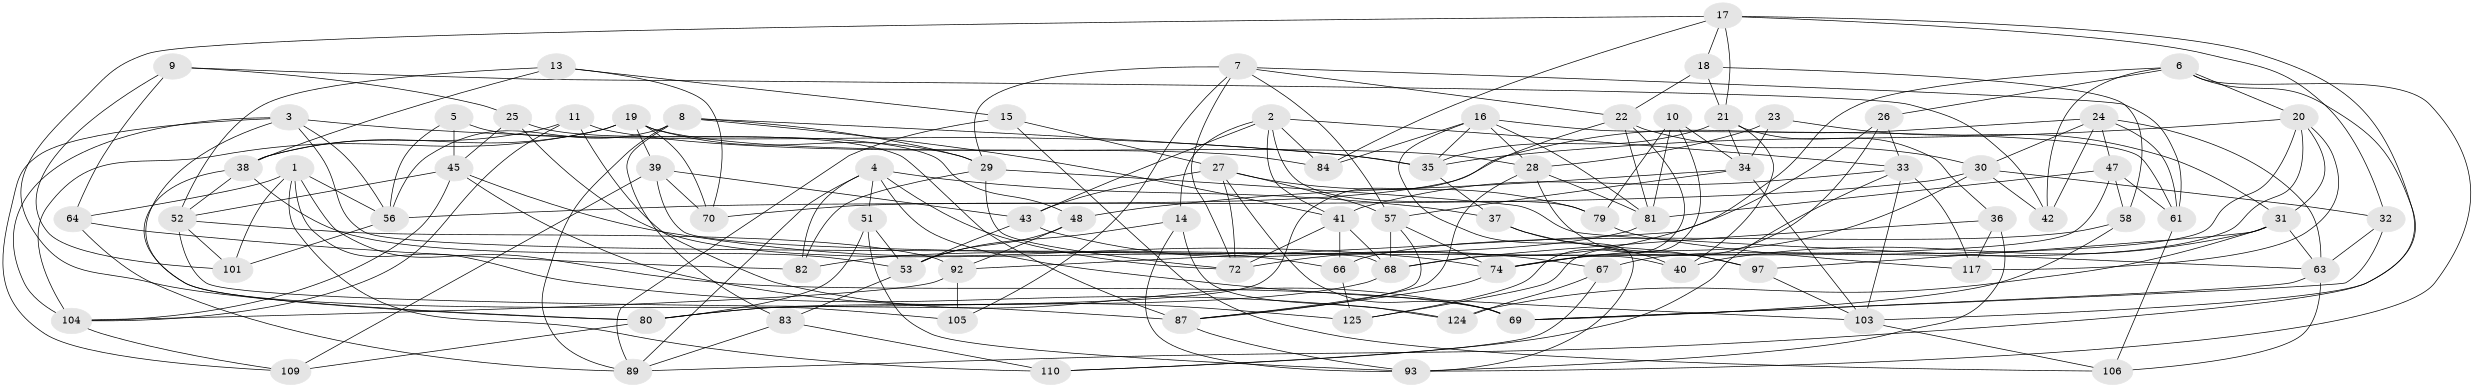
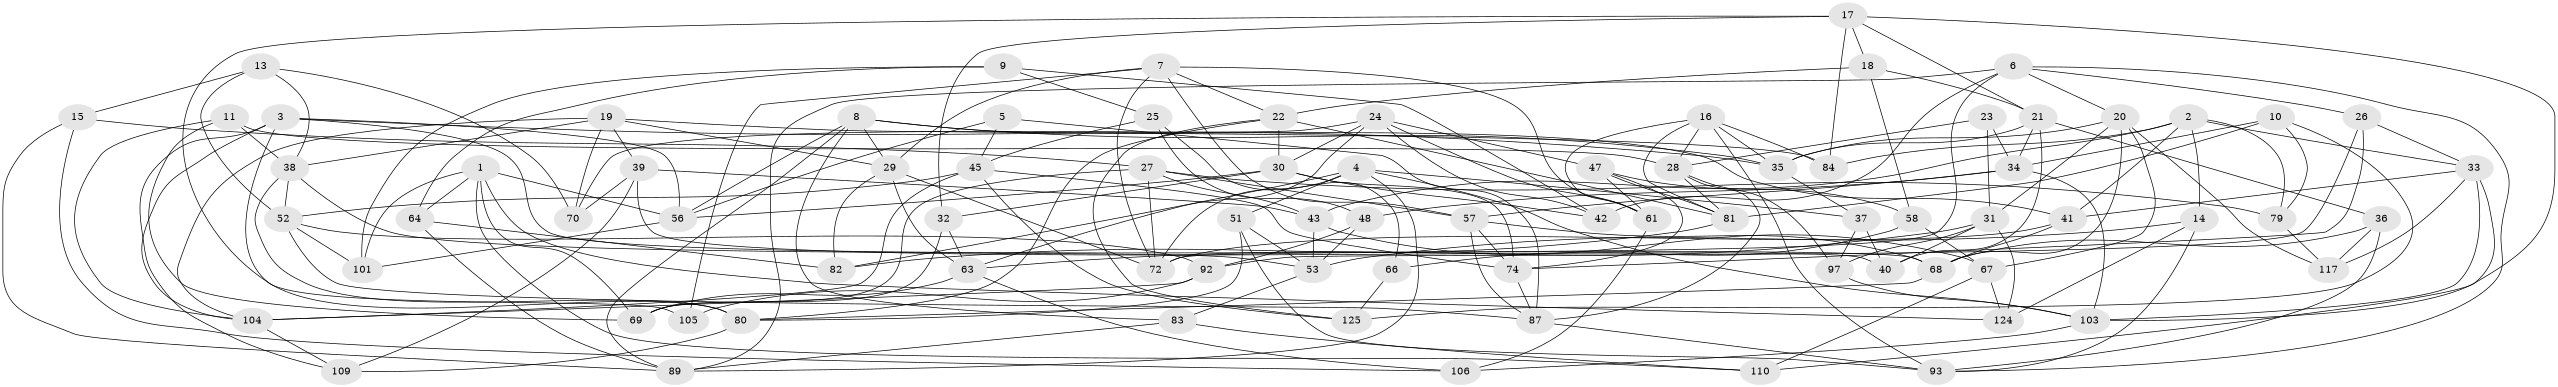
(1340, 245) -> none
(1875, 301) -> (1950, 245)
